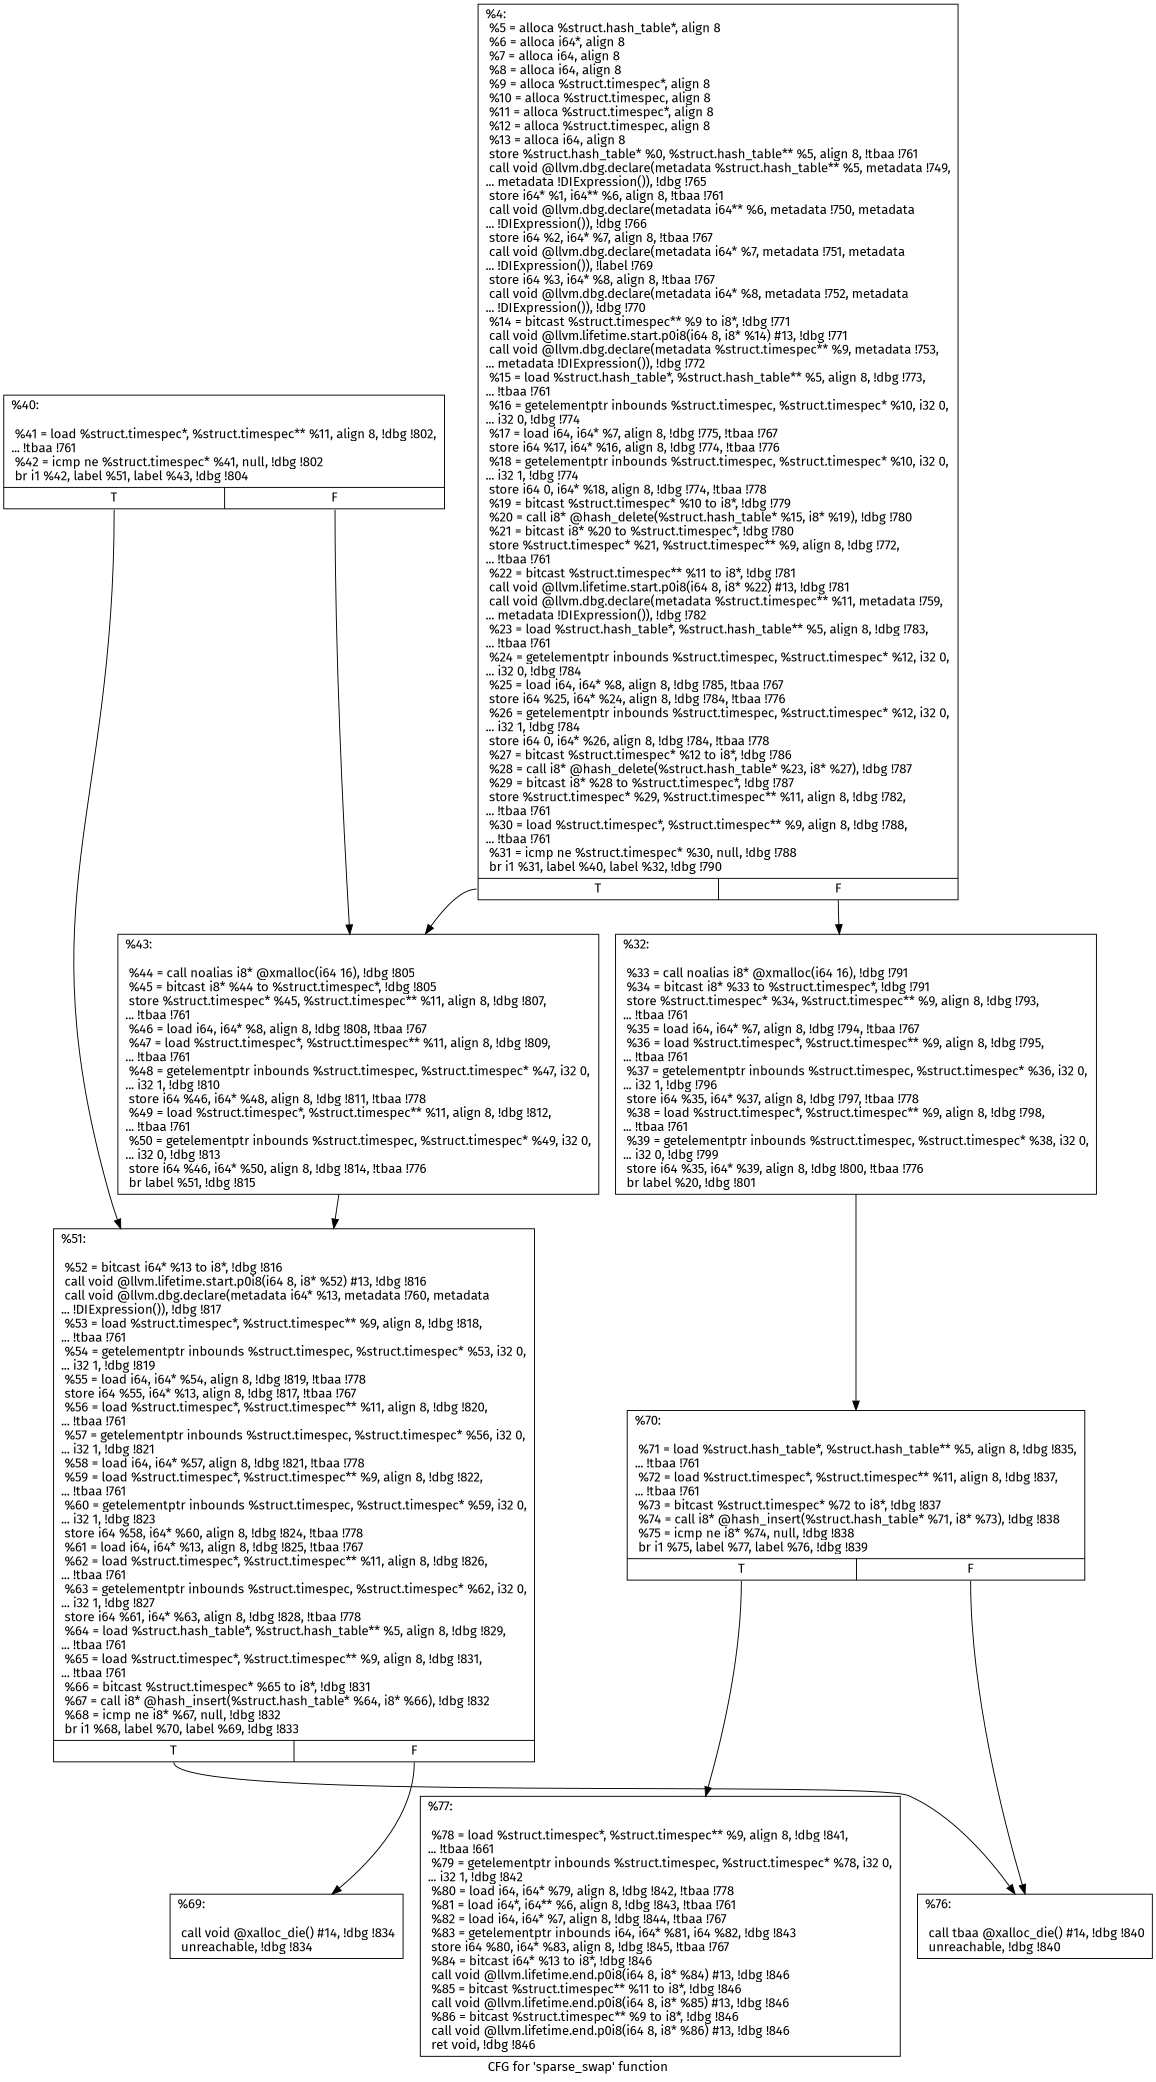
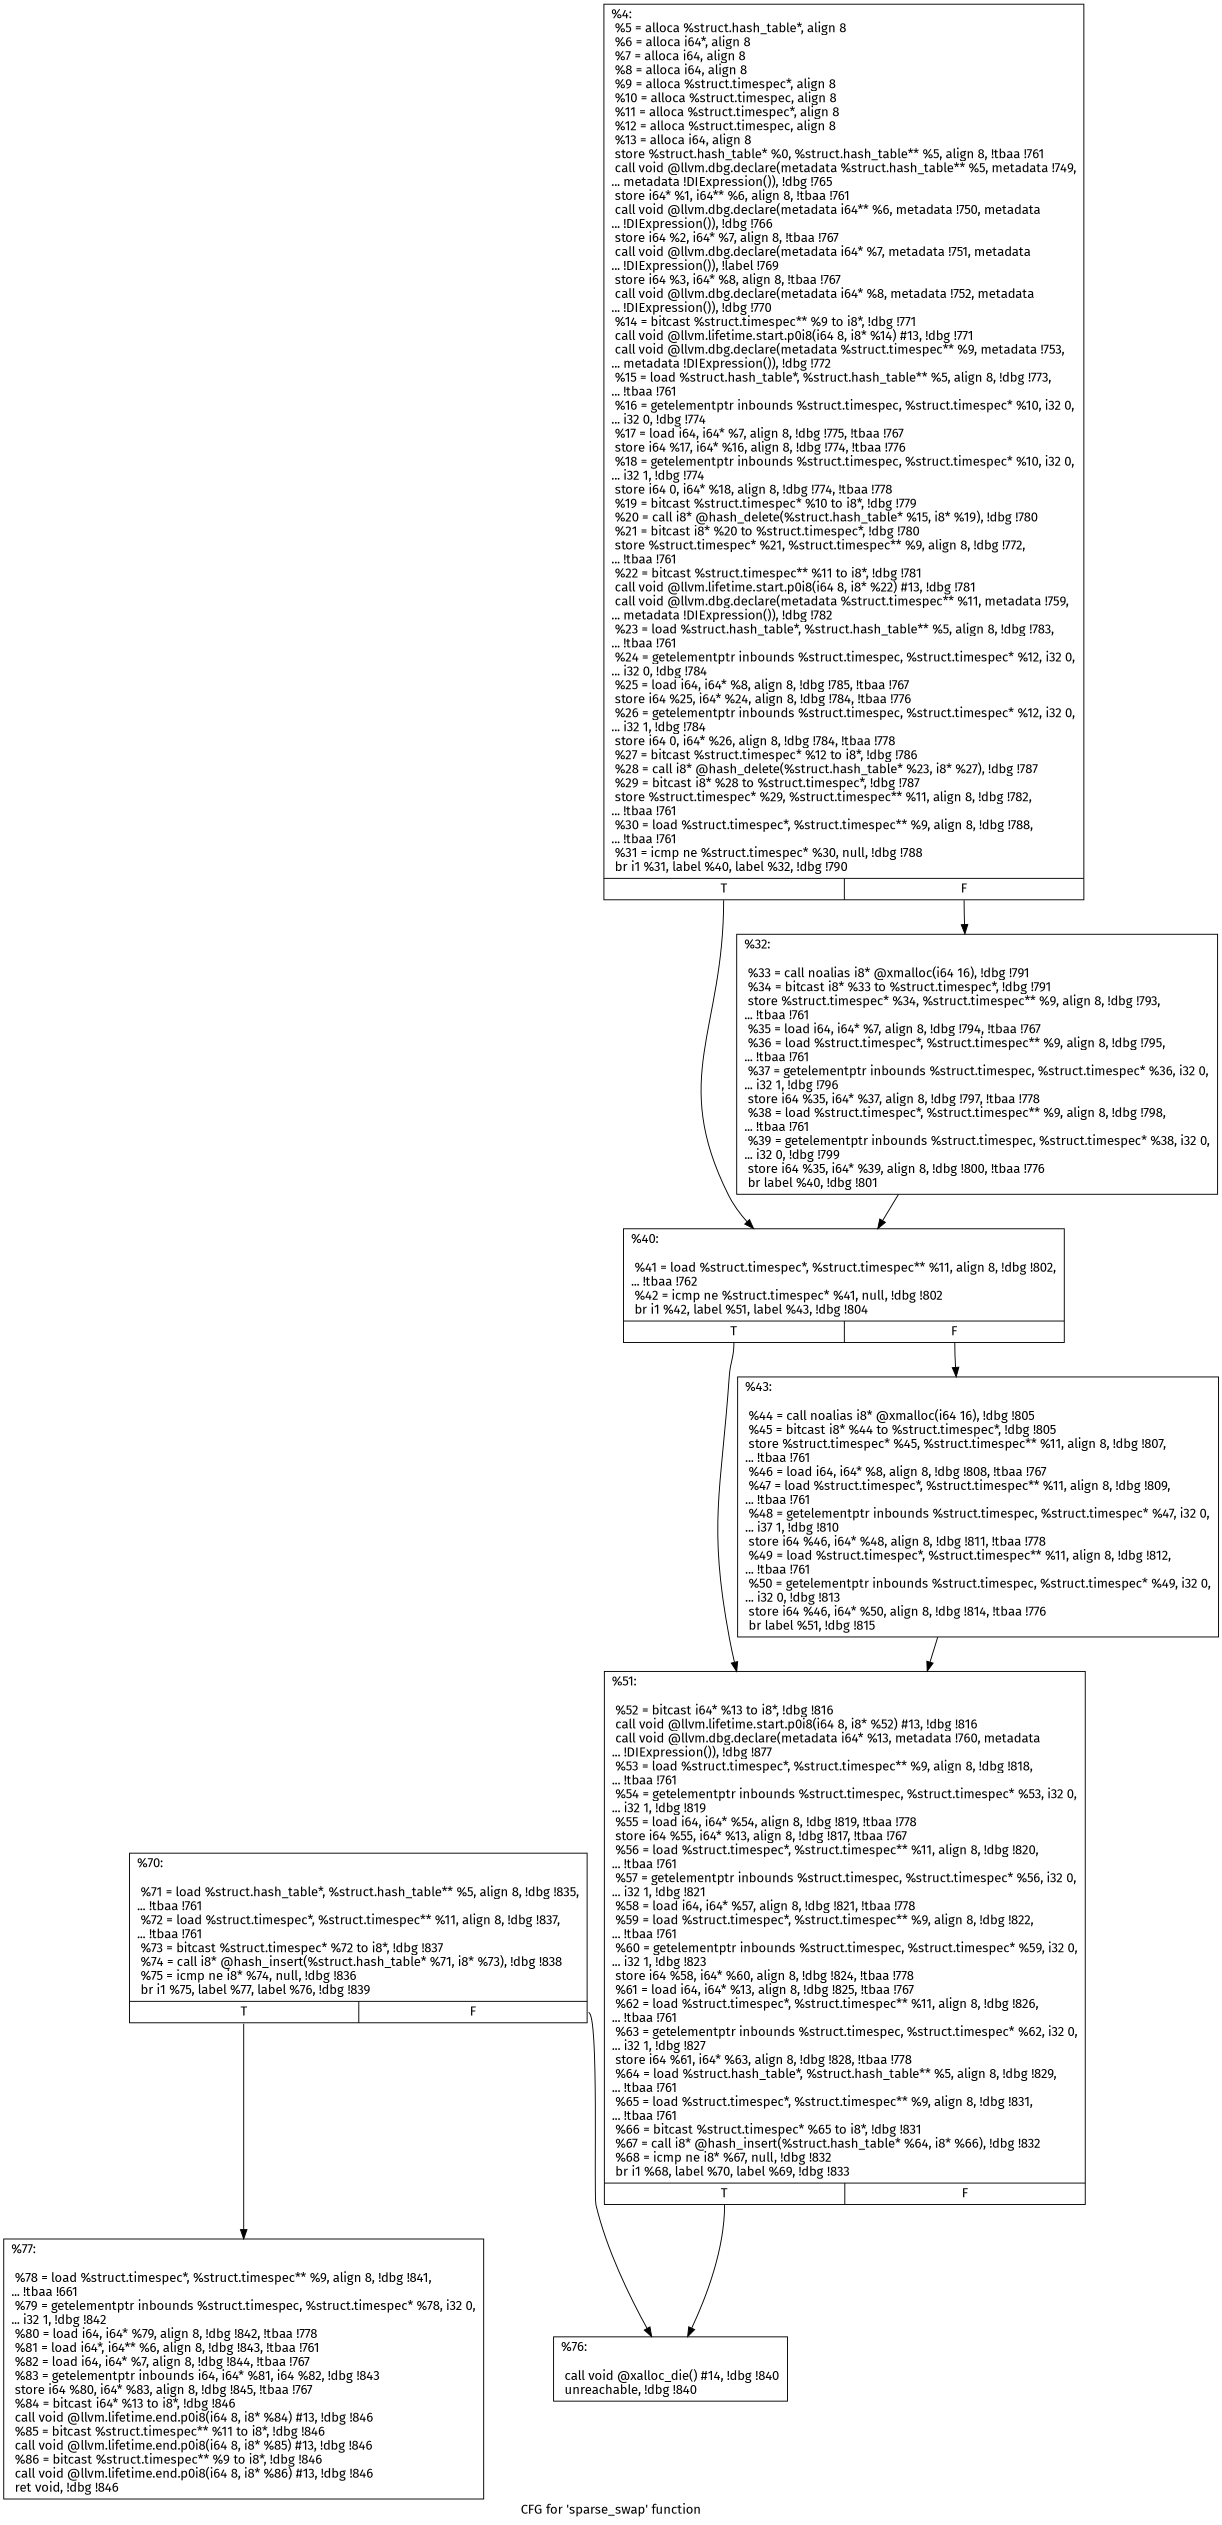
(44, 448) -> (664, 1282)
(451, 903) -> (703, 1065)
(173, 1085) -> (792, 1528)
(690, 1183) -> (811, 1183)
(856, 1298) -> (891, 1207)
(141, 1310) -> (692, 1753)
(745, 1534) -> (247, 1976)
(287, 1926) -> none
(1035, 1933) -> (671, 2376)
